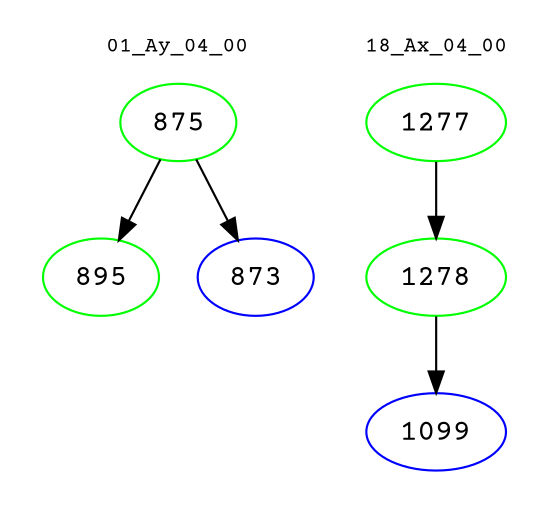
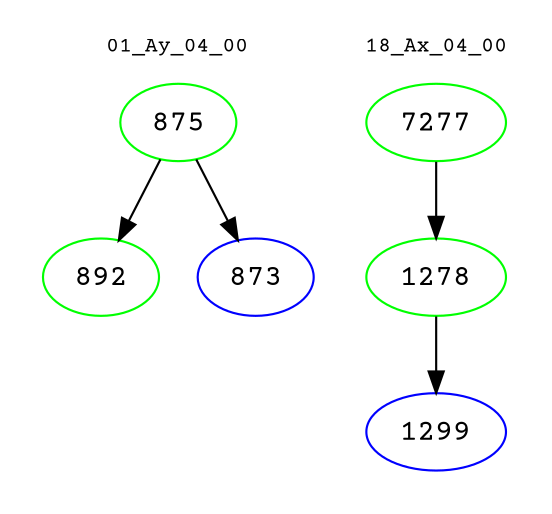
(436, 122) -> (436, 122)
(101, 277) -> (101, 277)
(436, 432) -> (436, 432)
